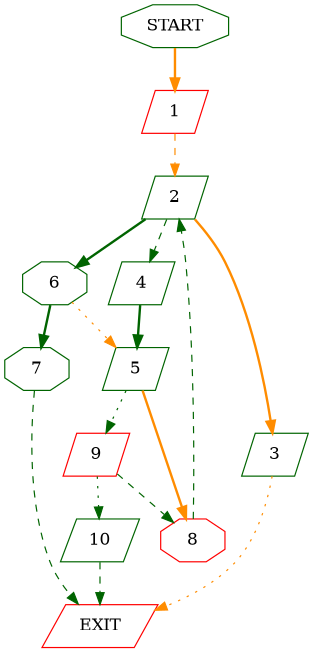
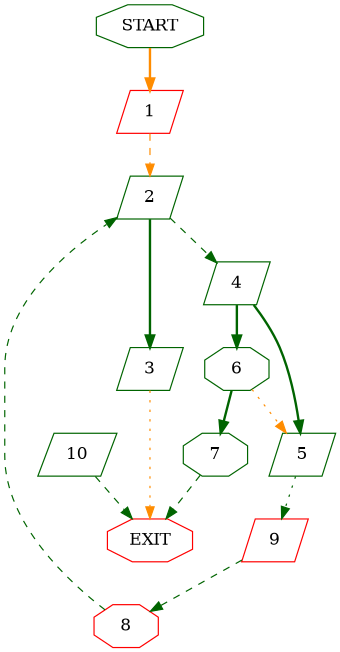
(116, 240) -> (237, 320)
(246, 315) -> (150, 277)
(162, 449) -> none
(98, 492) -> none
(100, 626) -> (150, 540)
